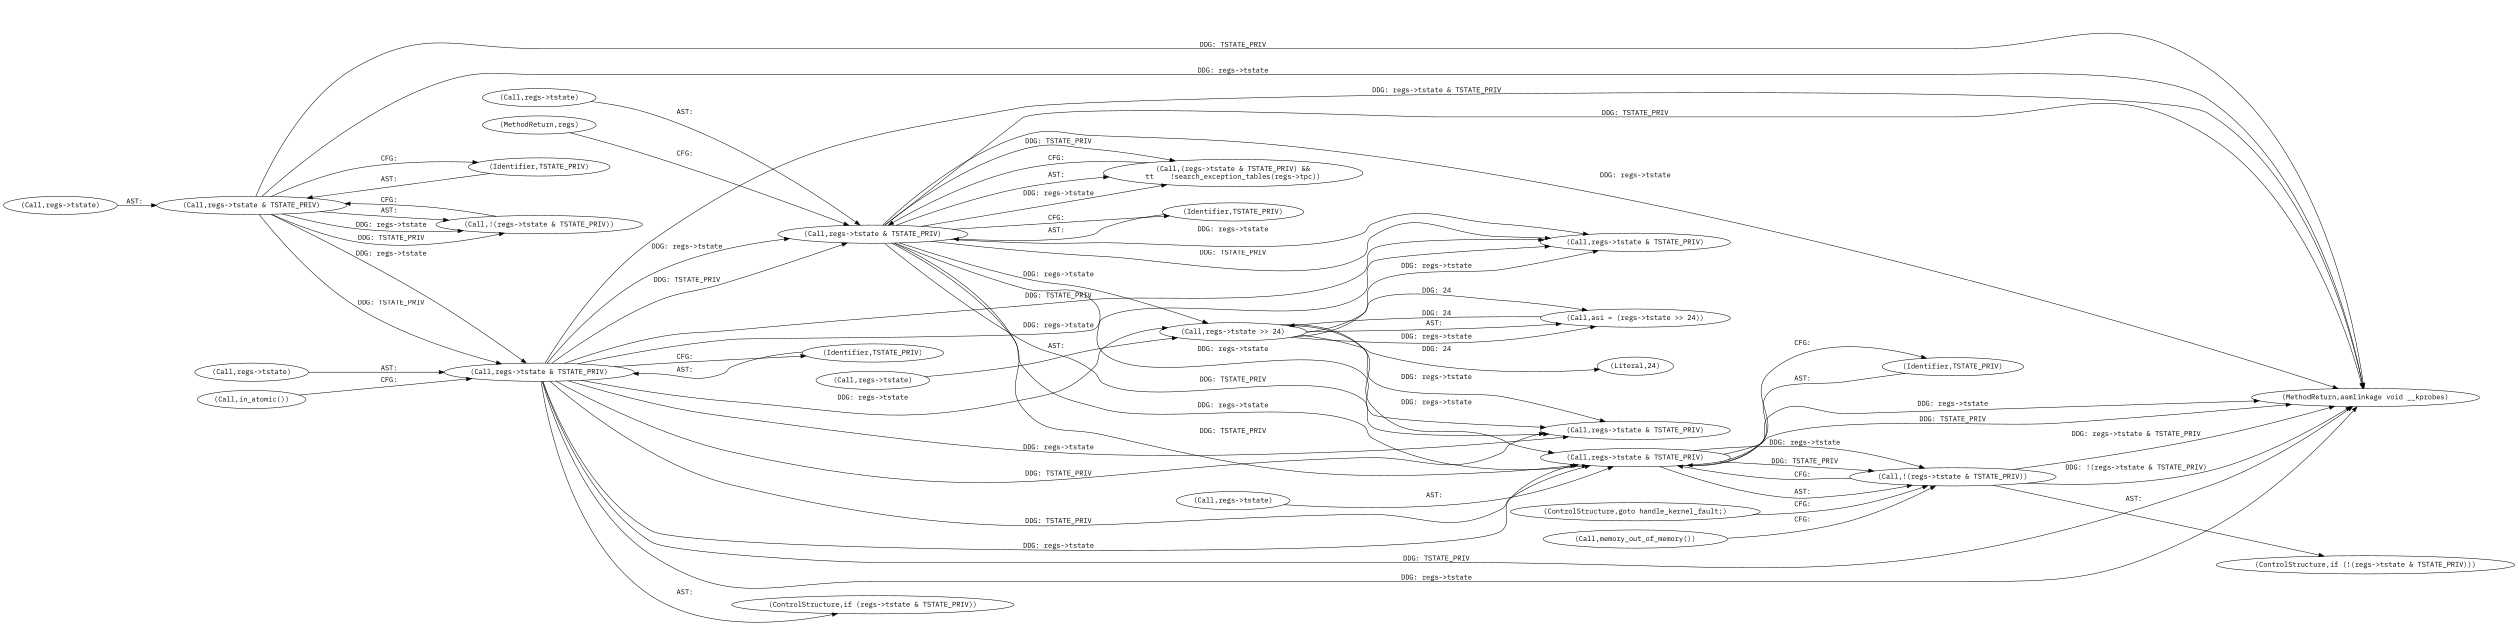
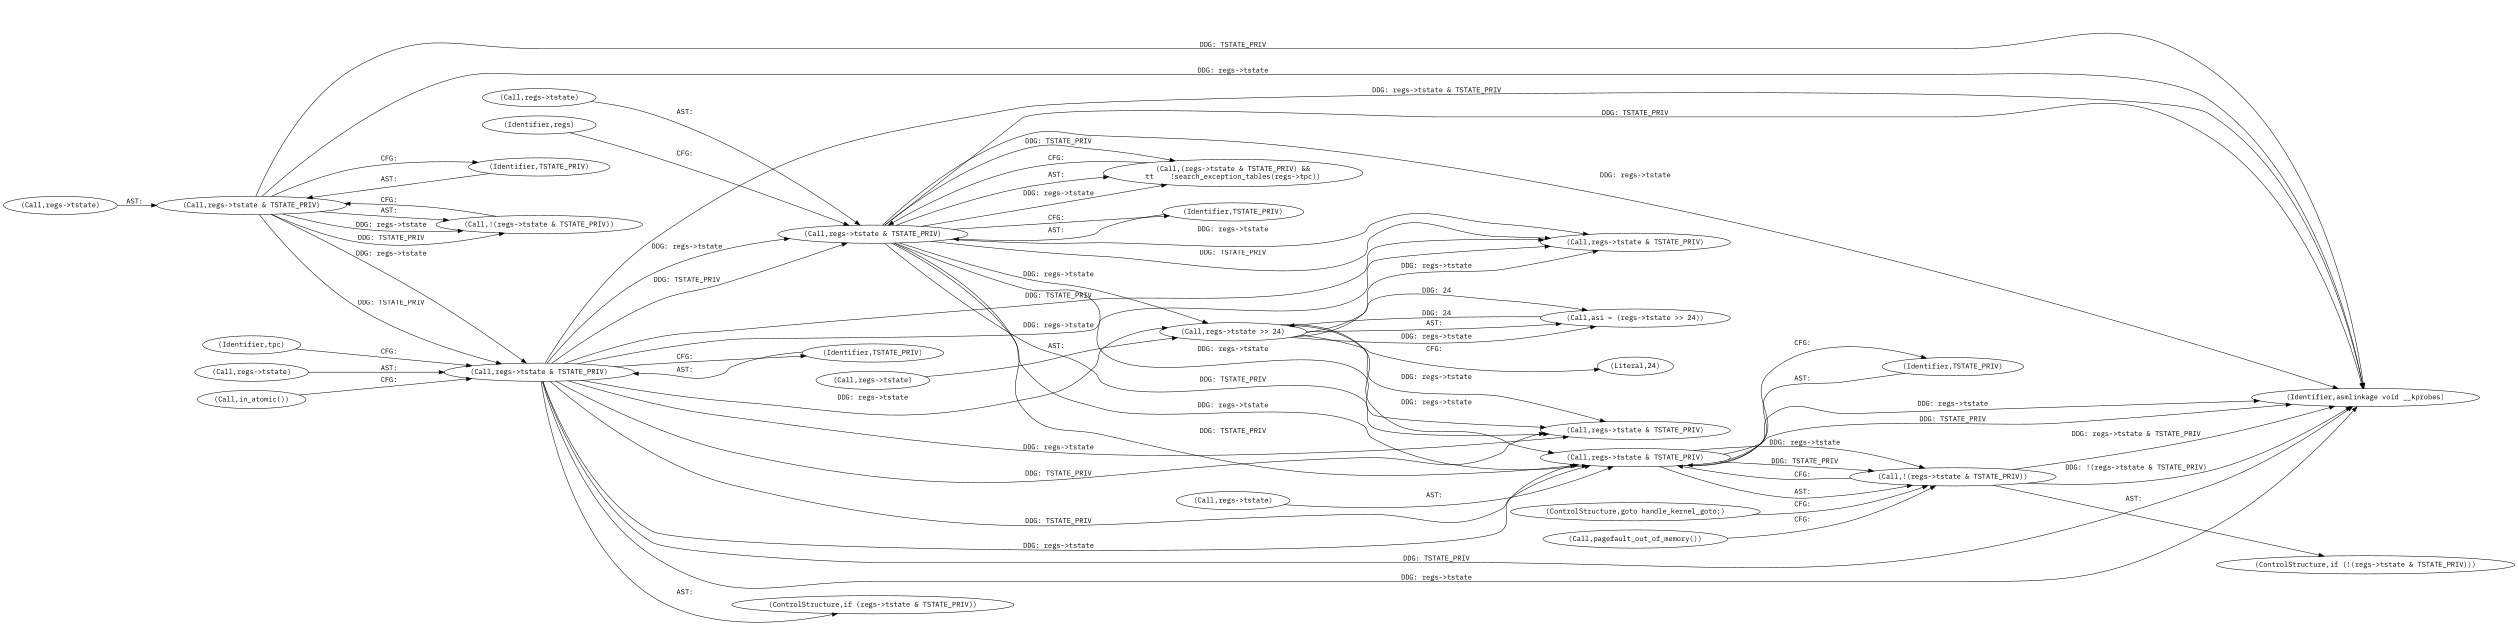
(539, 125) -> (539, 125)
none -> (252, 345)
(1437, 349) -> (1437, 349)
(2366, 398) -> (2366, 398)
(1635, 512) -> (1635, 512)
(1635, 539) -> (1635, 539)
